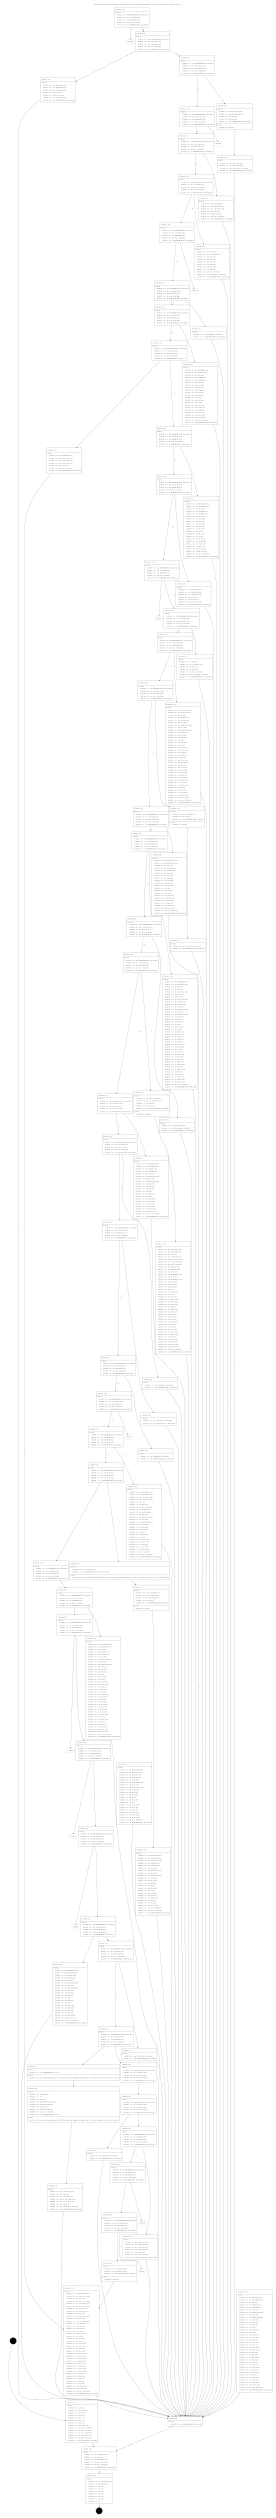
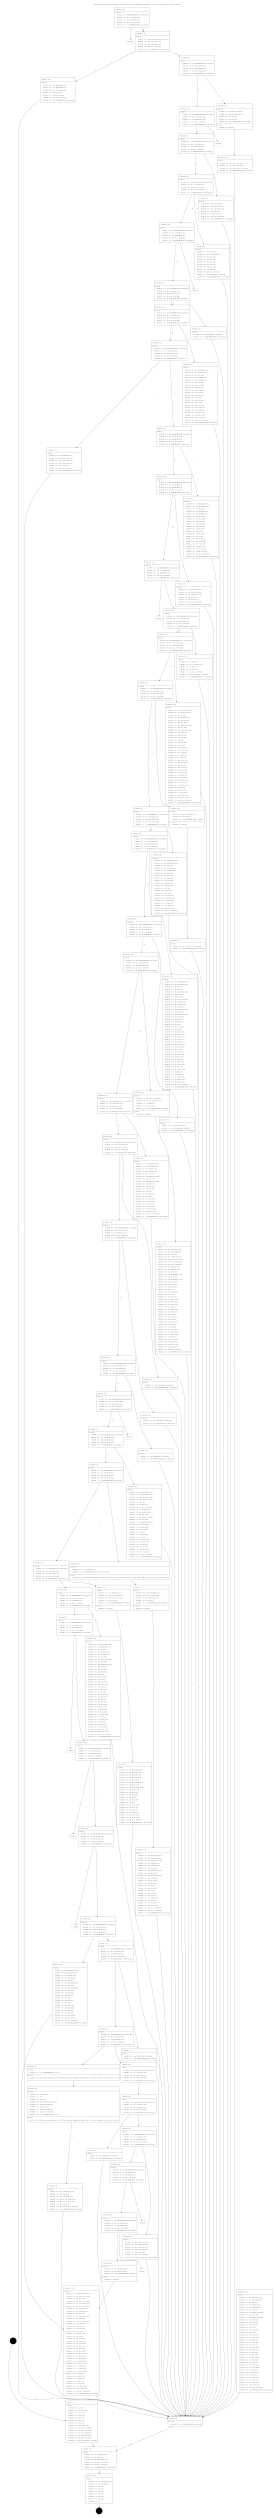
none -> (113, 1598)
